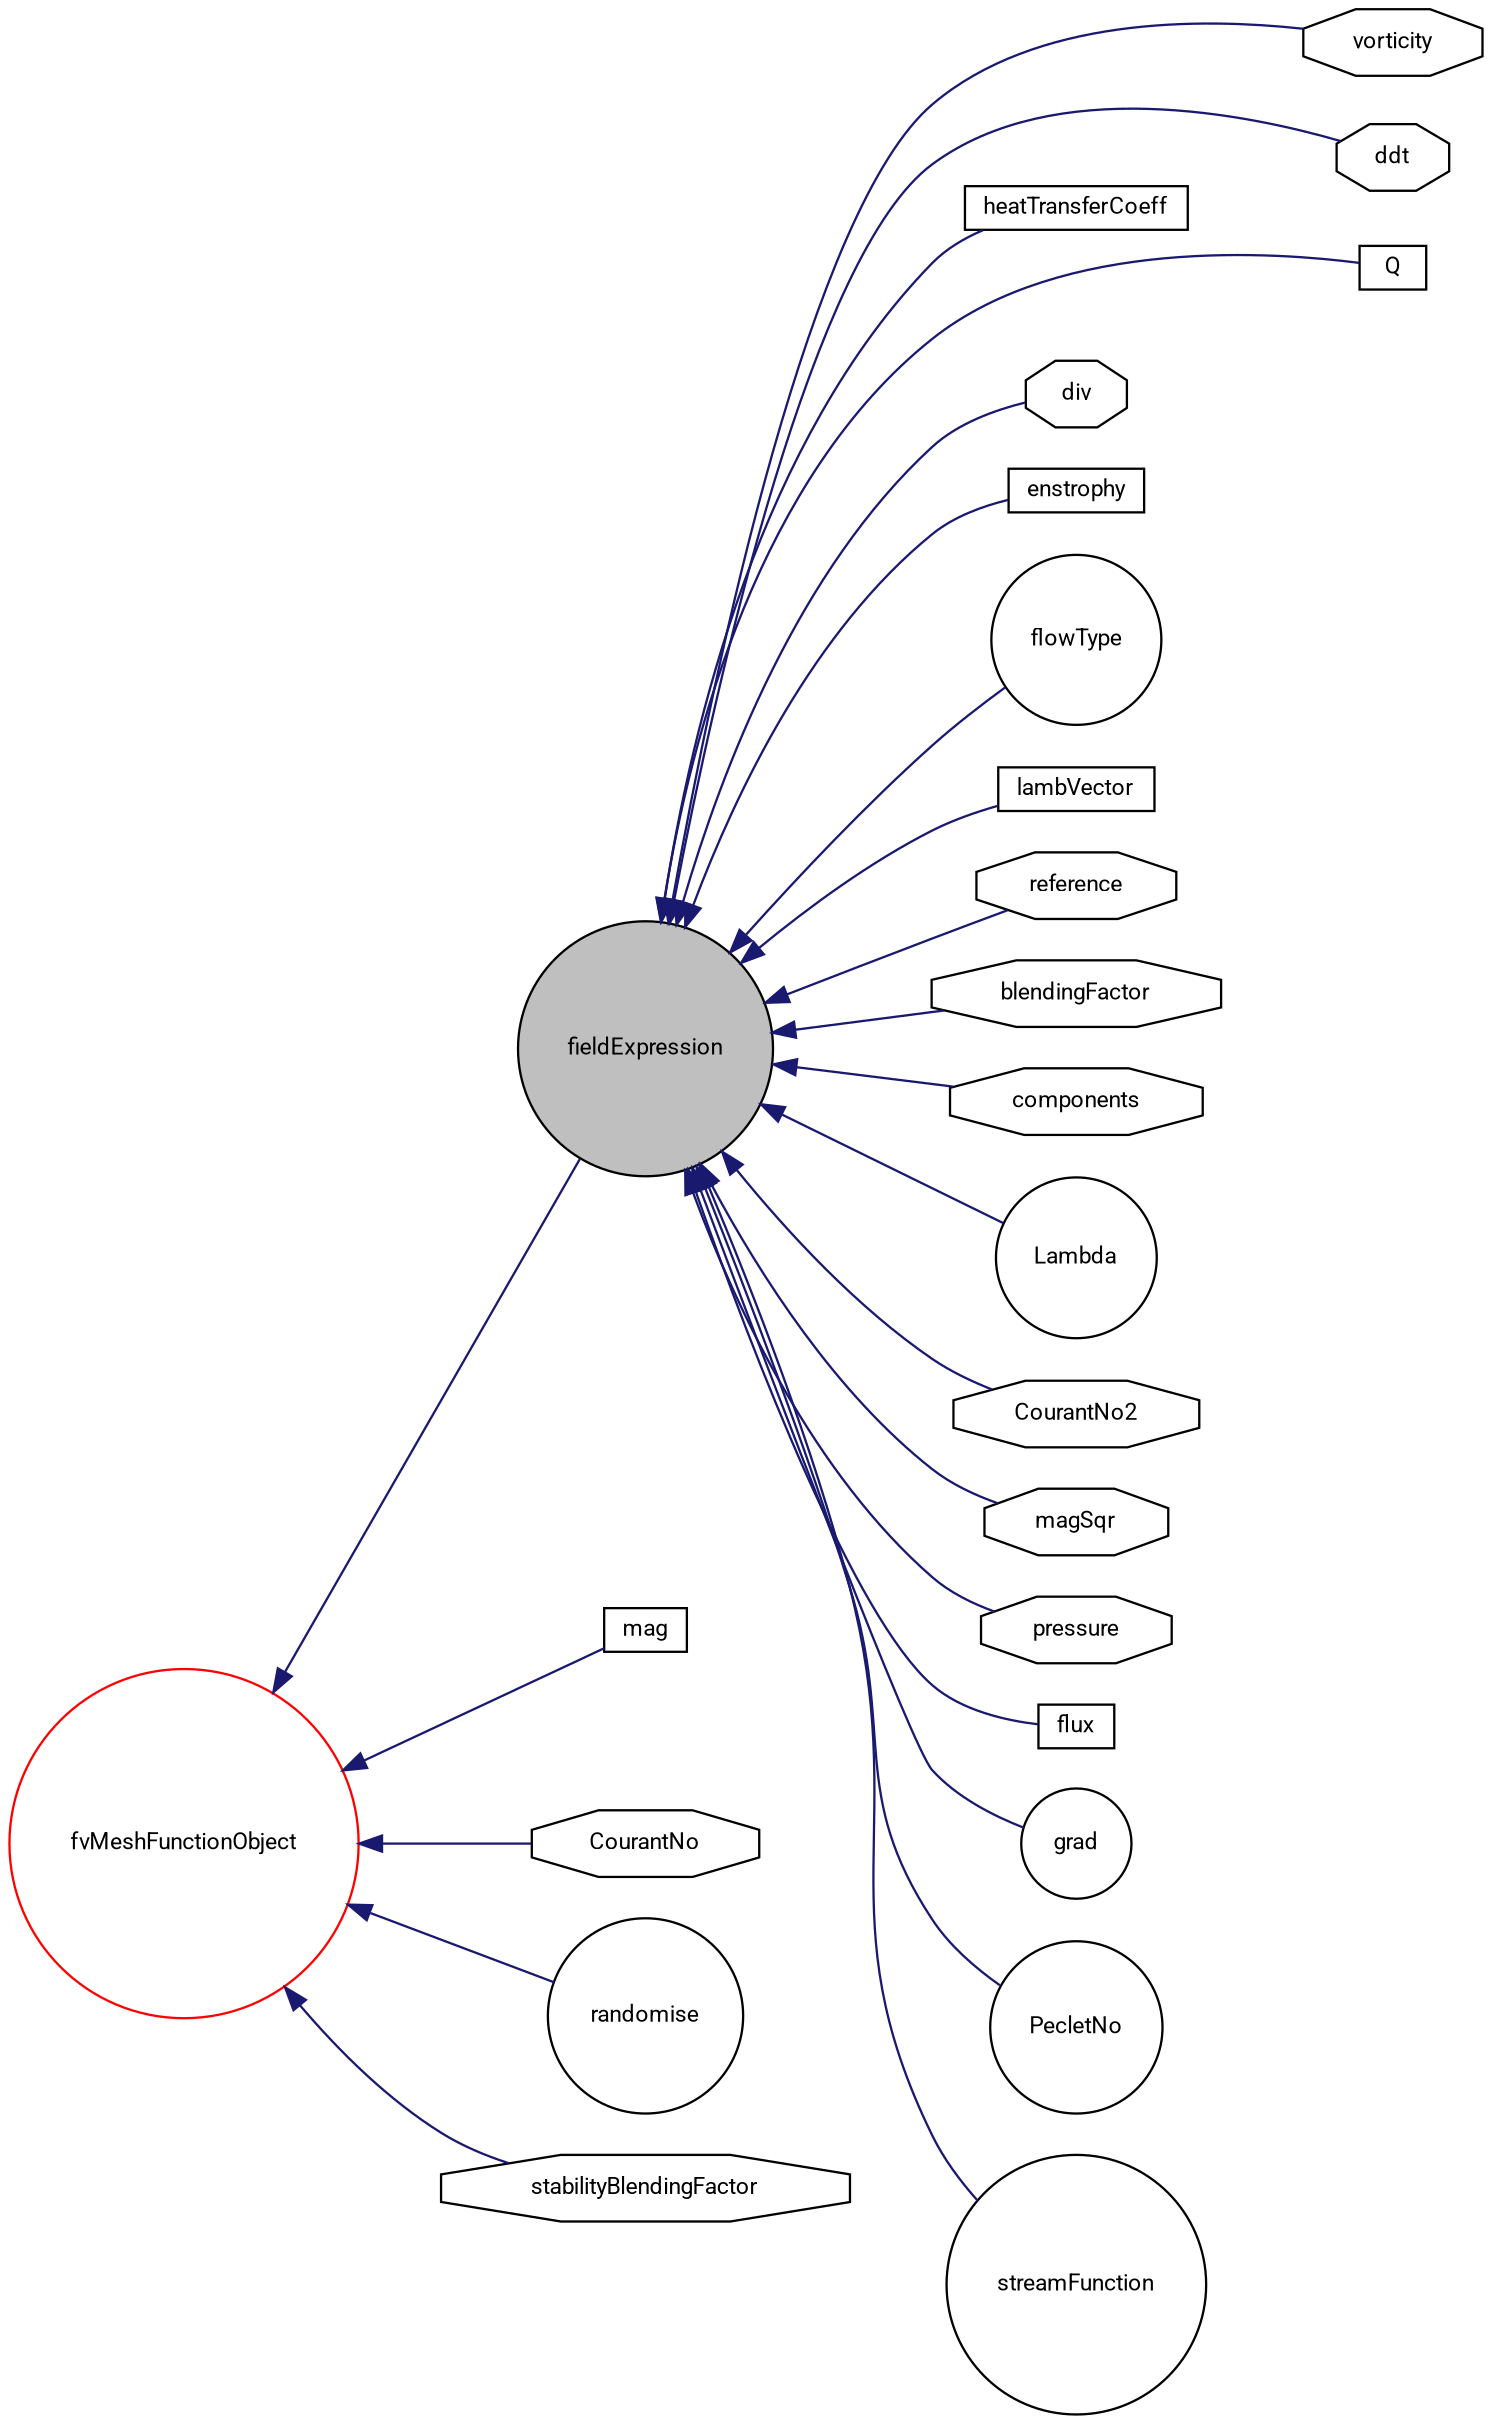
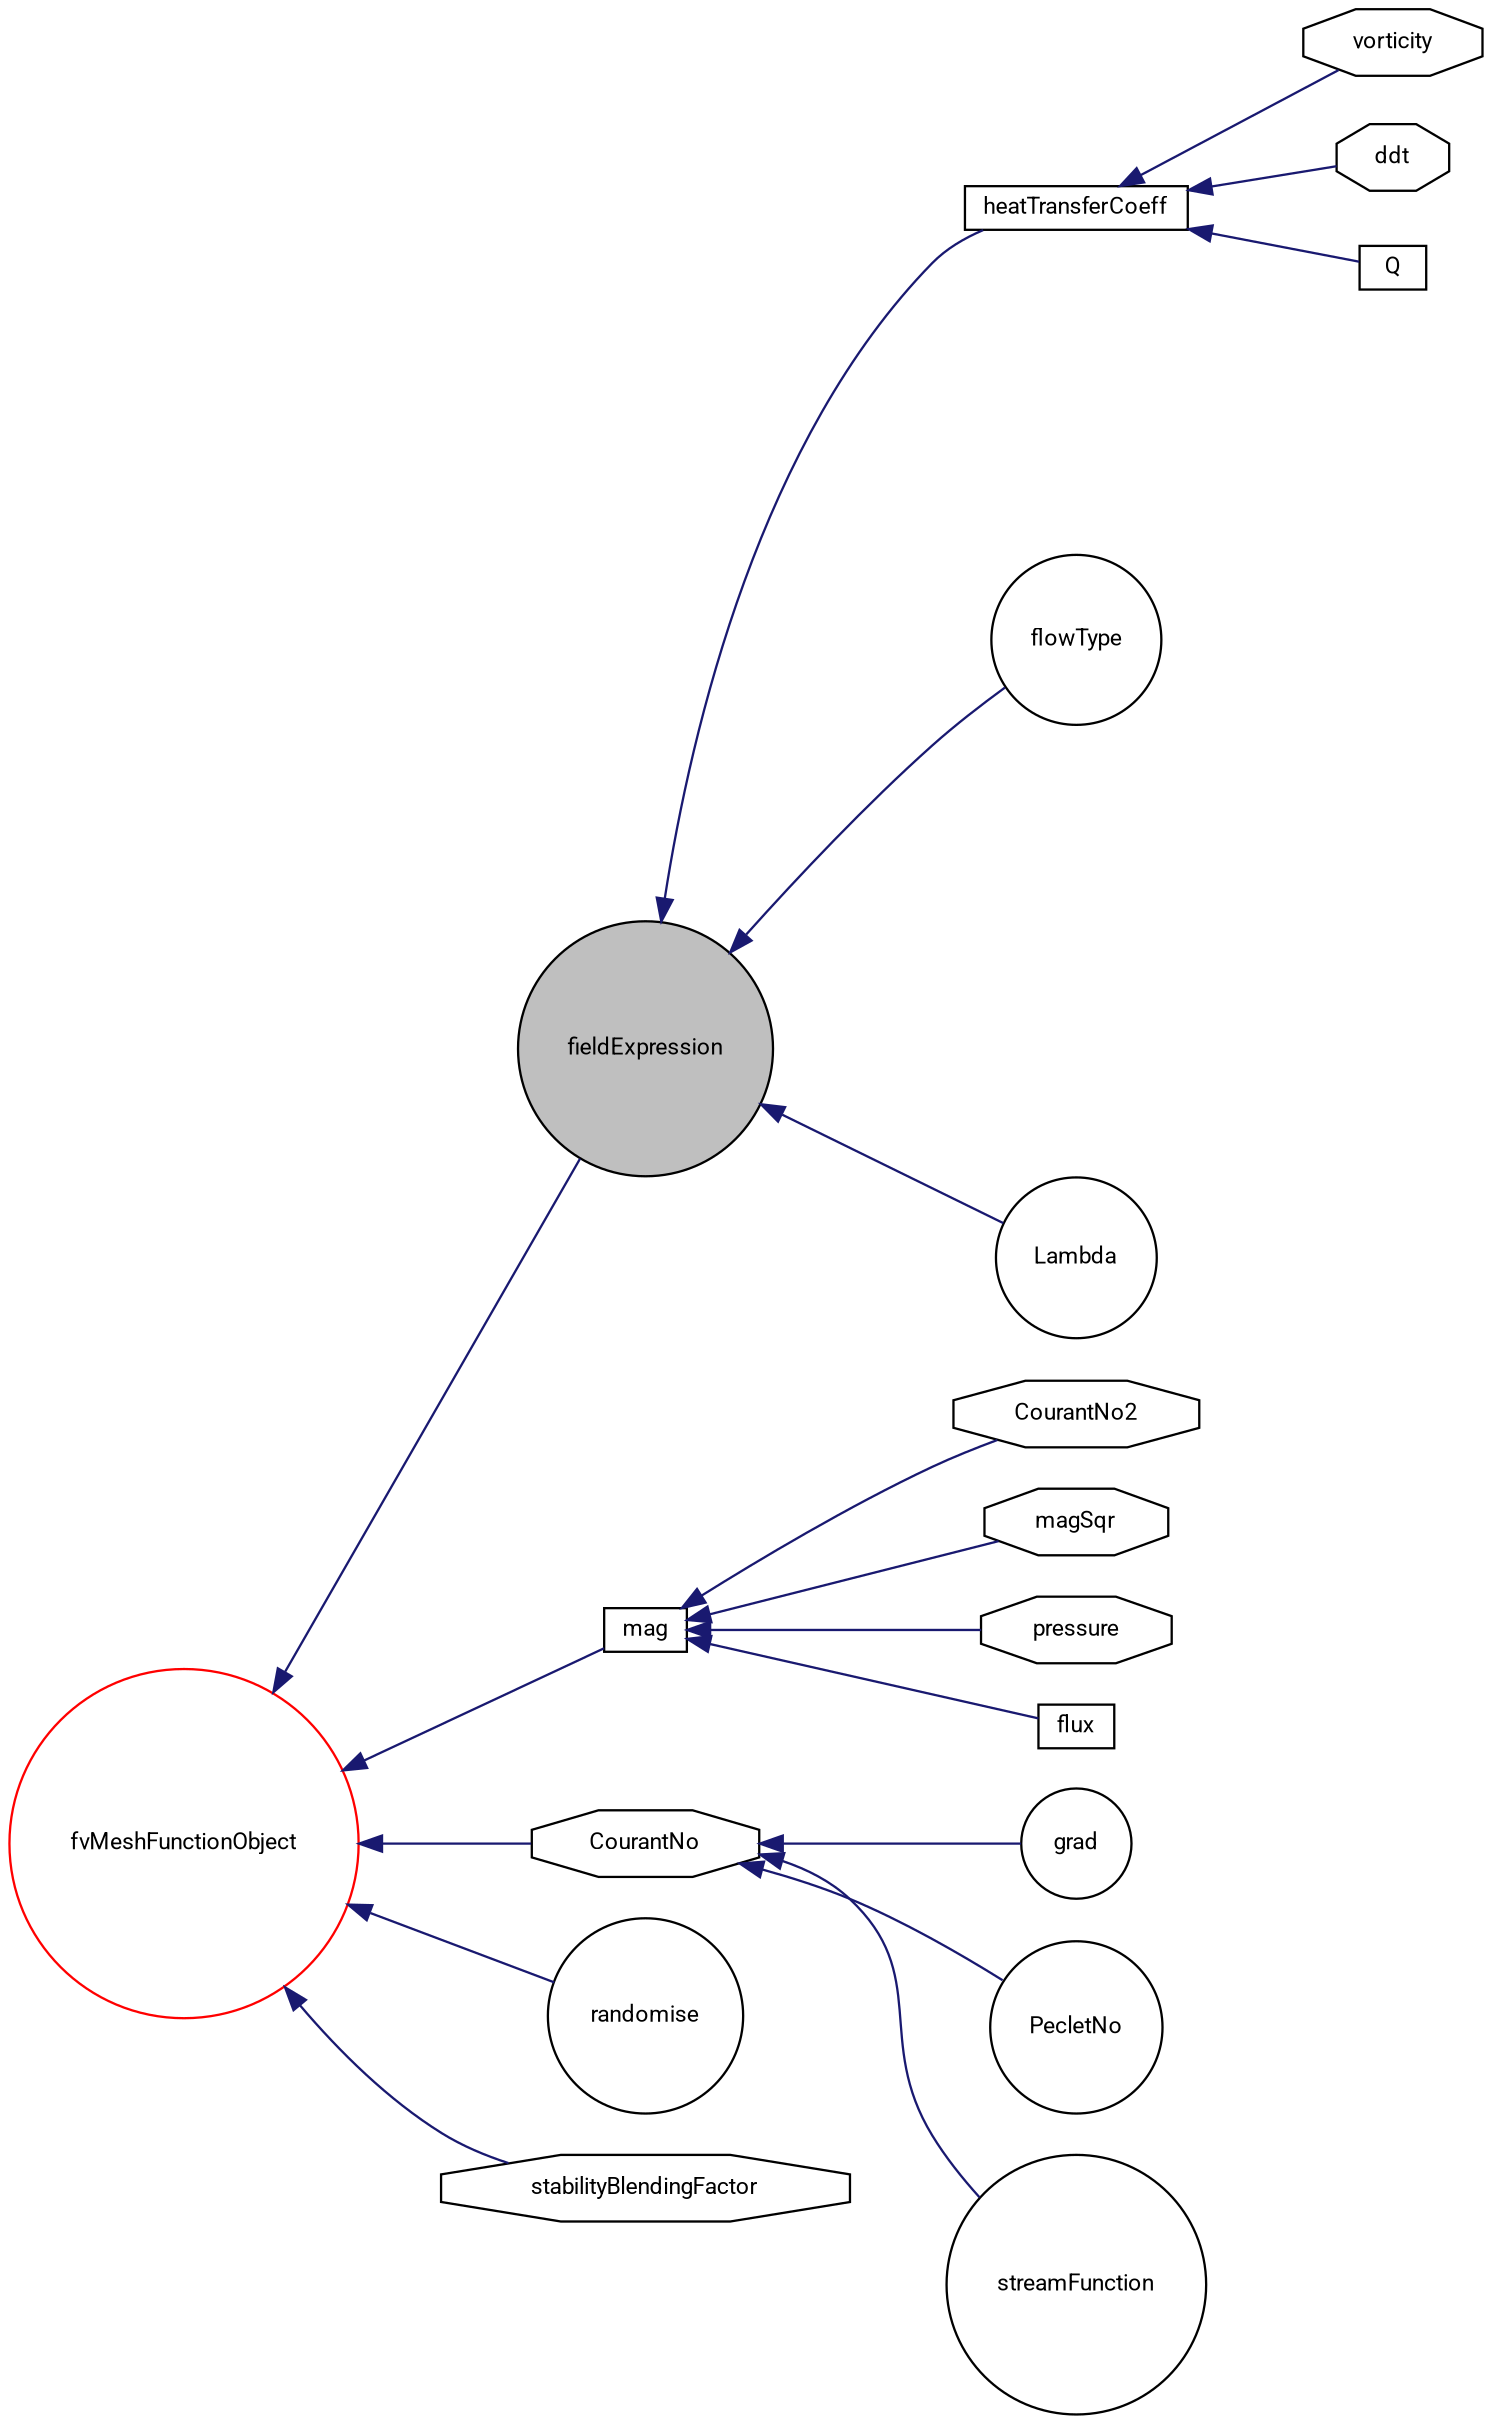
(822, 303) -> (1240, 123)
(834, 317) -> (1274, 176)
(1076, 394) -> none
(865, 405) -> (1285, 247)
(1076, 490) -> none
(1076, 789) -> none
(1076, 886) -> none
(1076, 994) -> none
(1076, 1102) -> none
(852, 1294) -> (846, 1511)
(831, 1367) -> (854, 1578)
(831, 1462) -> (846, 1630)
(852, 1595) -> (887, 1916)
(880, 1618) -> (874, 1681)
(879, 1652) -> (902, 1844)
(874, 1852) -> (900, 2013)
